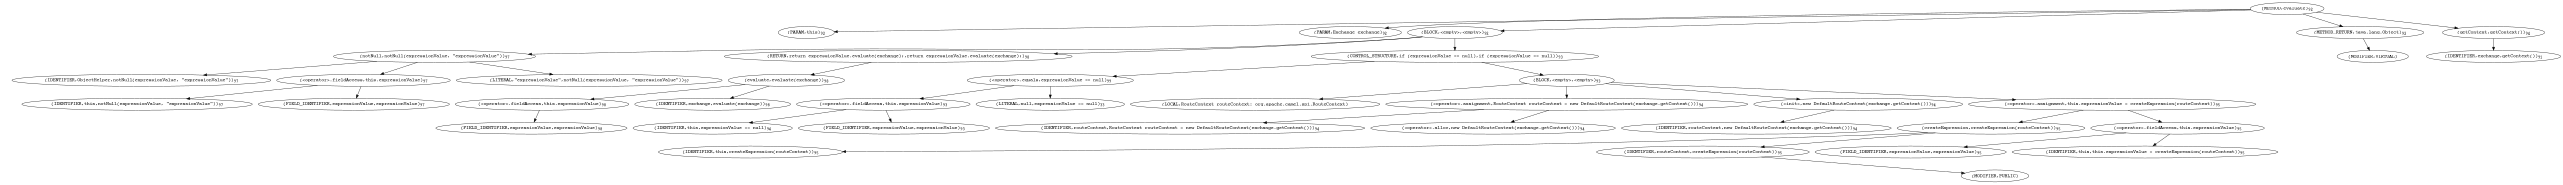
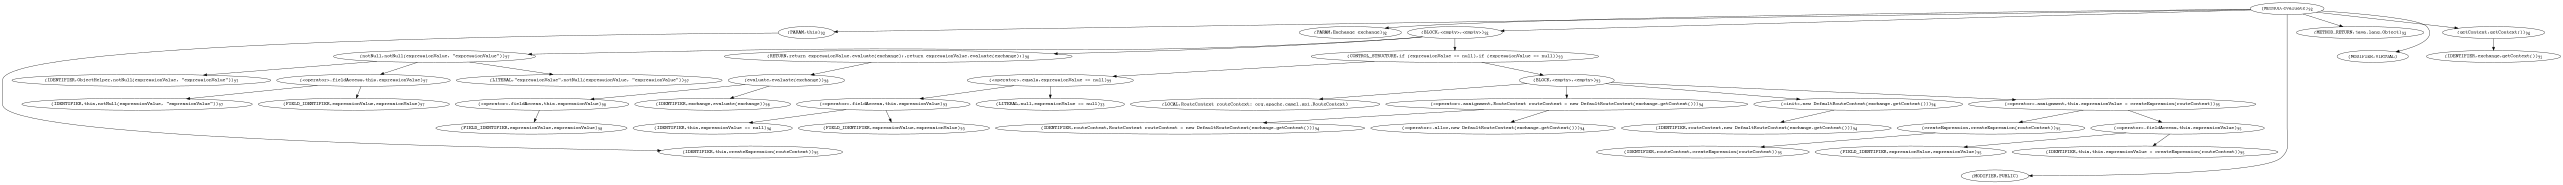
(2366, 43) -> (2397, 18)
(1387, 147) -> (47, 64)
(1861, 165) -> (2230, 169)
